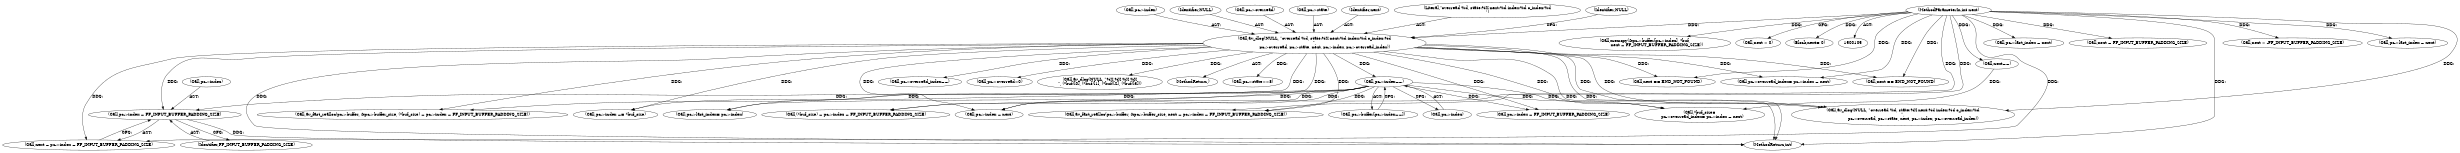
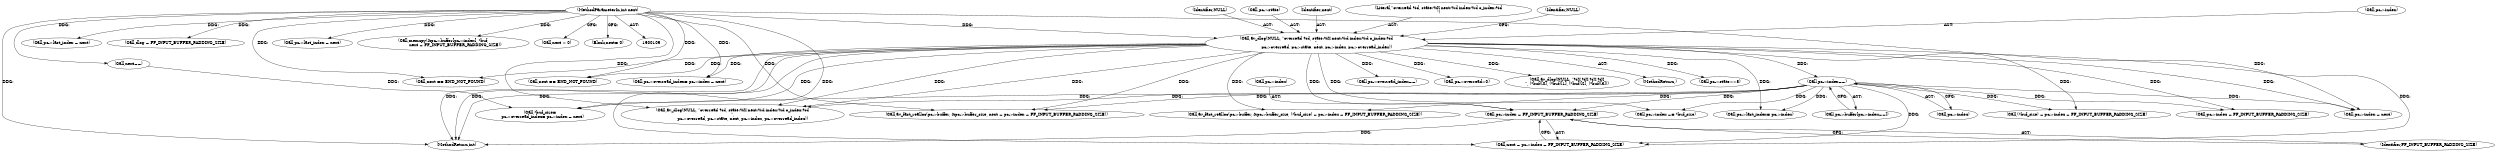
(1255, 10) -> none
(1852, 25) -> (614, 25)
(2138, 43) -> (176, 43)
(2293, 43) -> none
none -> (1815, 136)
